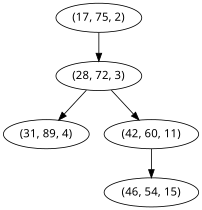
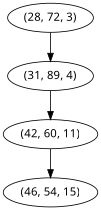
(99, 18) -> none
(122, 102) -> (51, 101)
